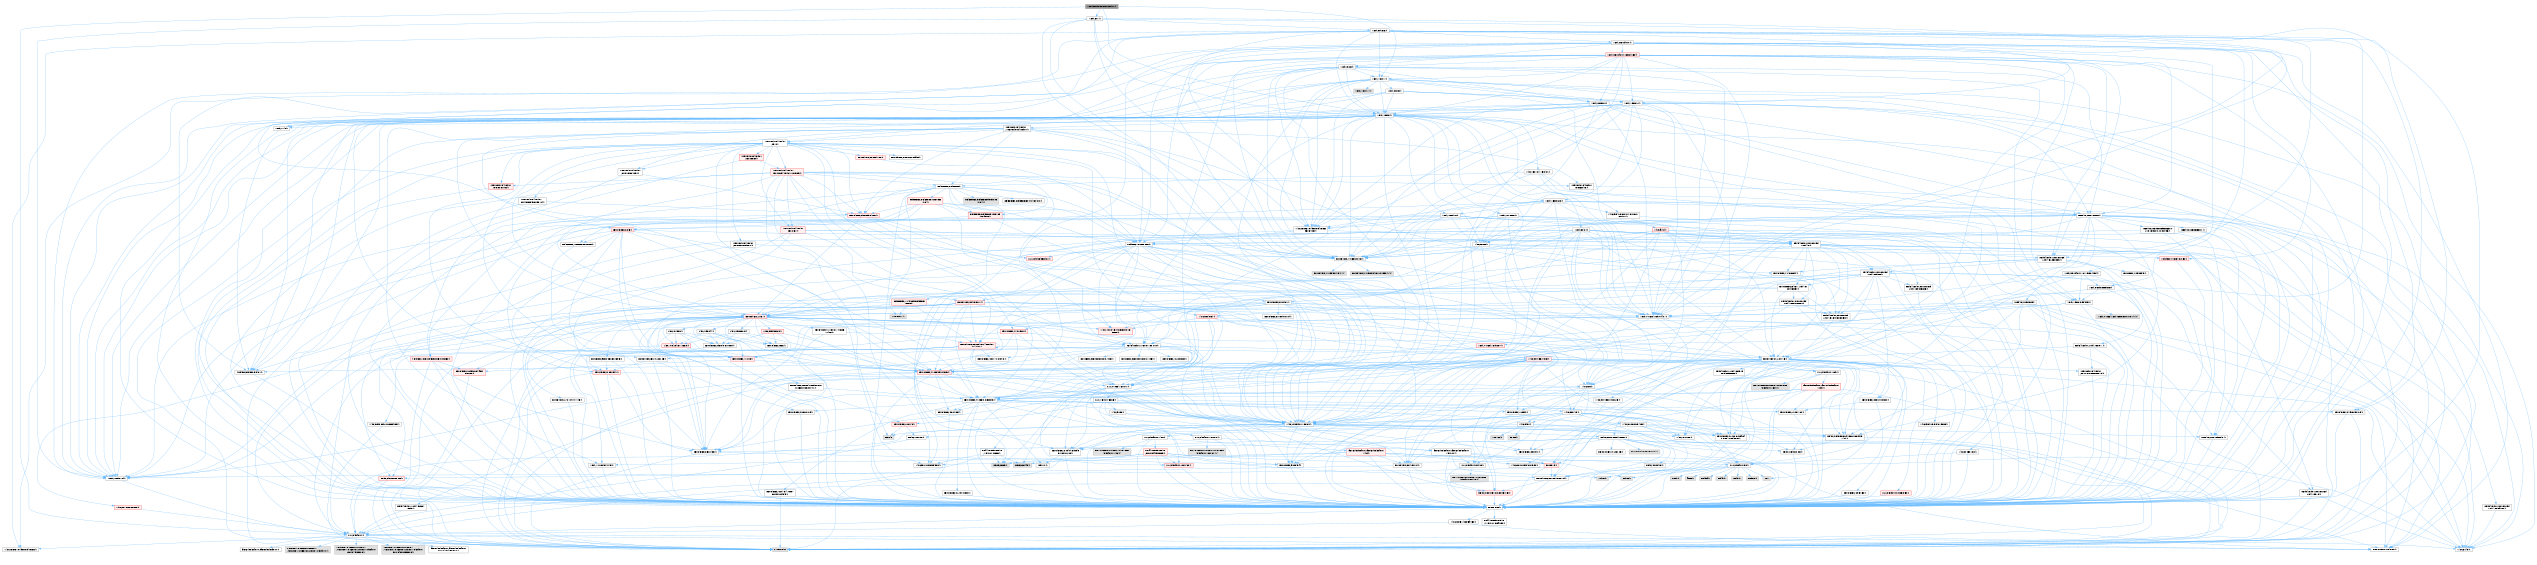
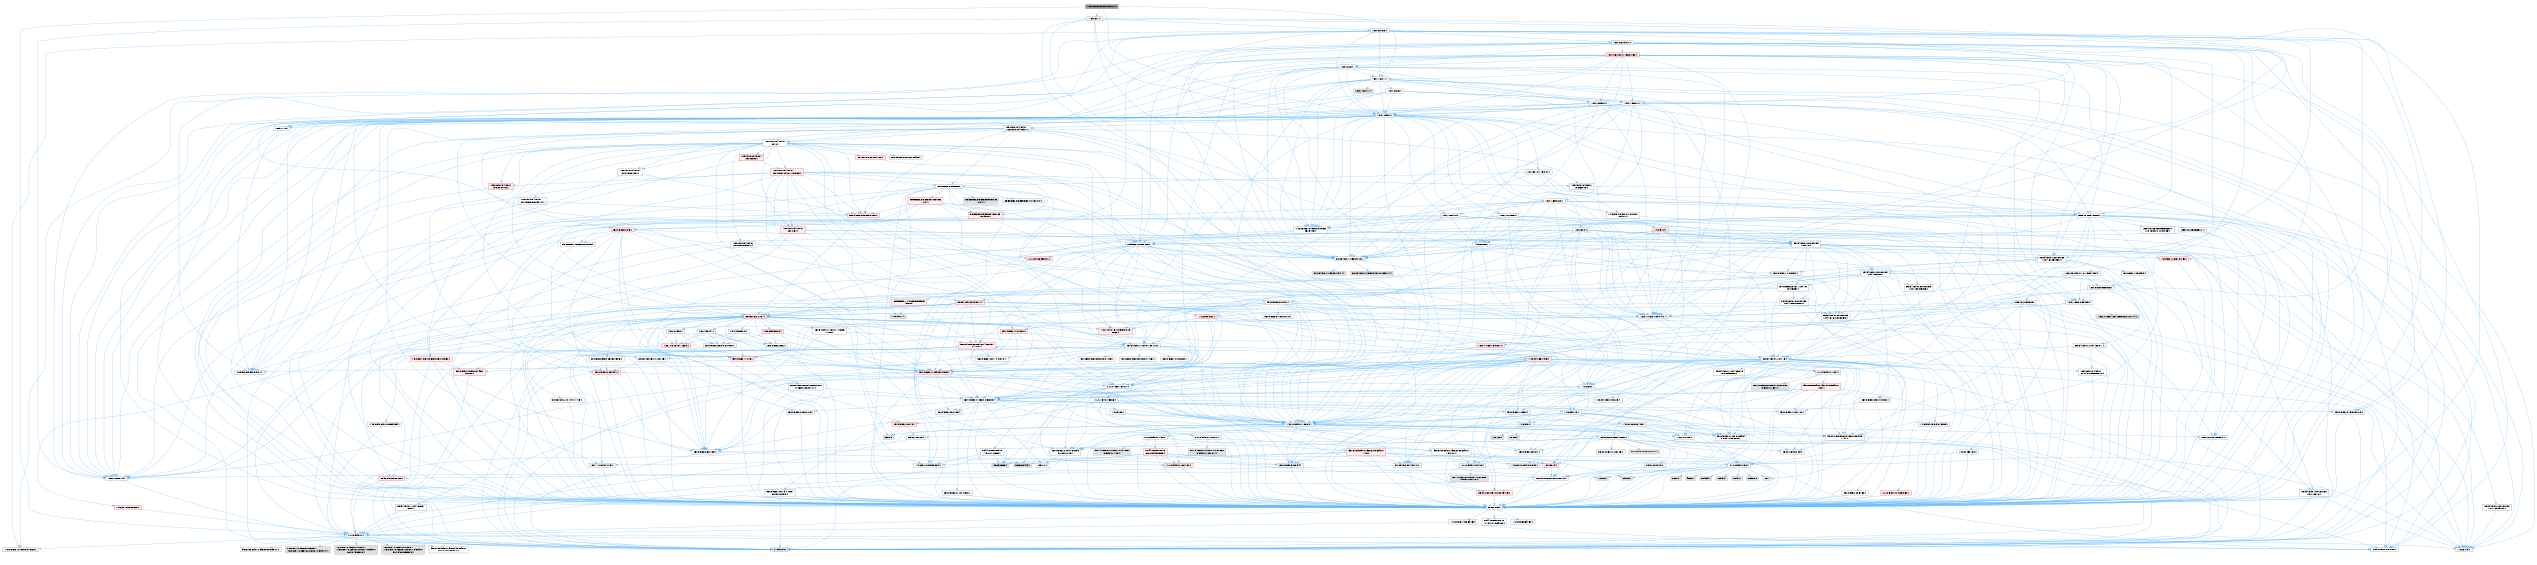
none -> (1523, 522)
